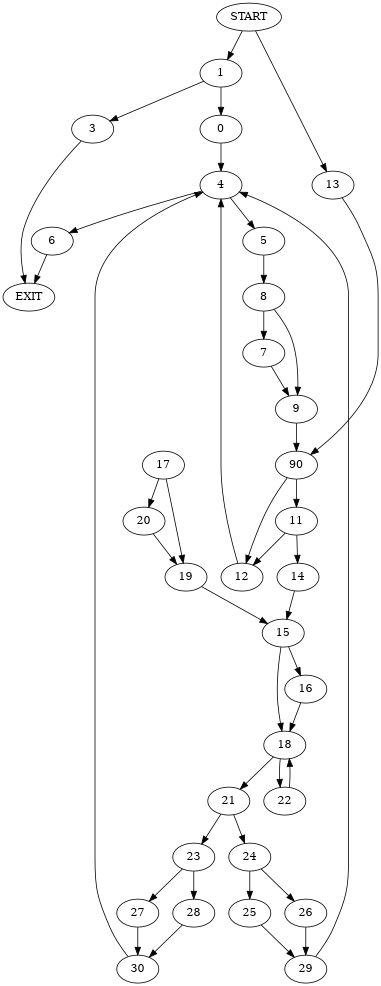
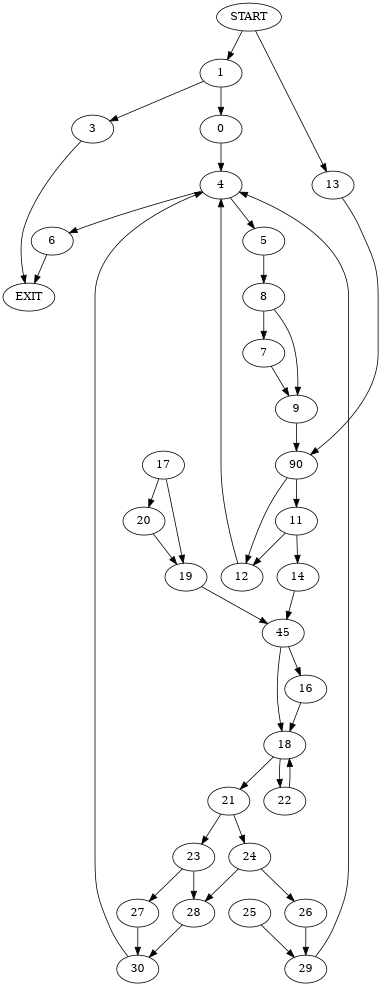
(283, 633) -> (283, 633)
(250, 881) -> (225, 882)
